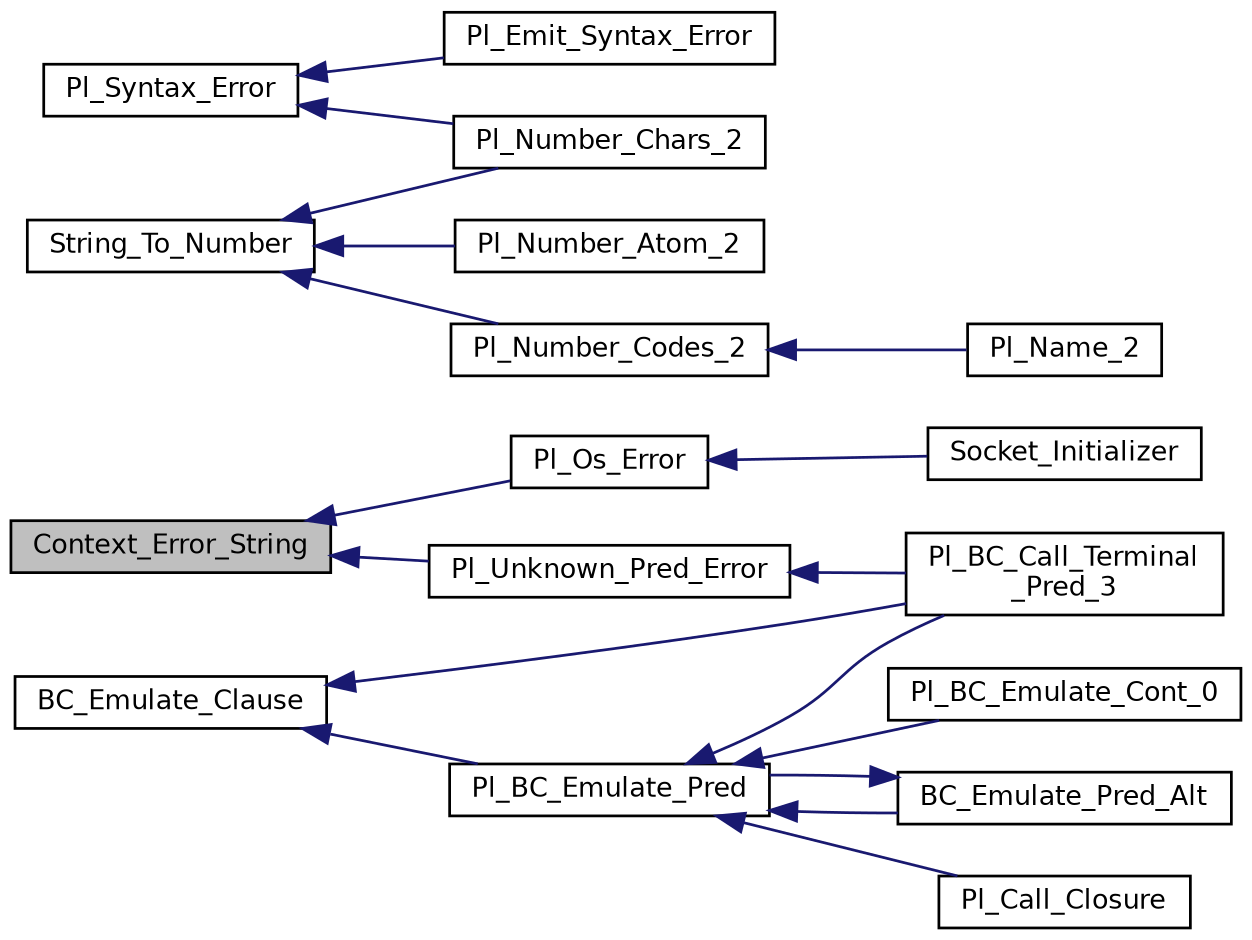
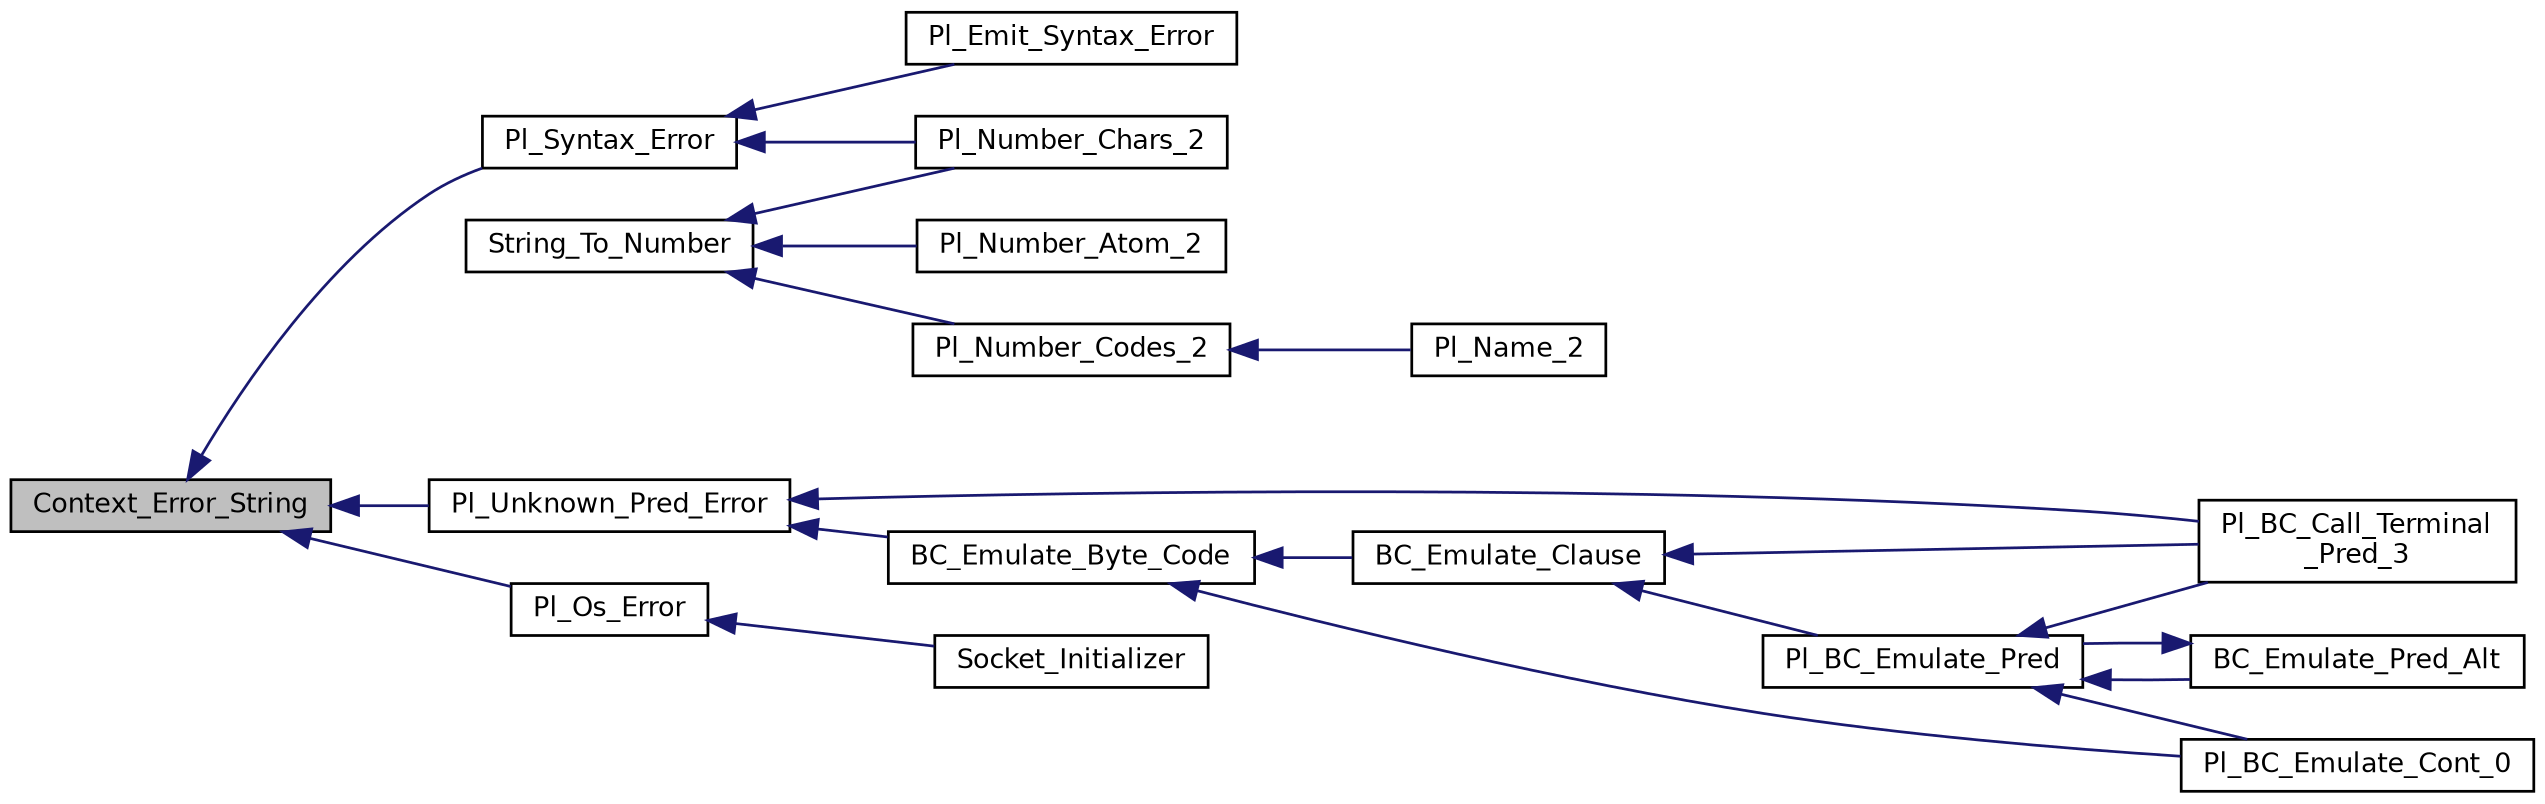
none -> (321, 290)
none -> (1071, 558)
(1065, 902) -> none
